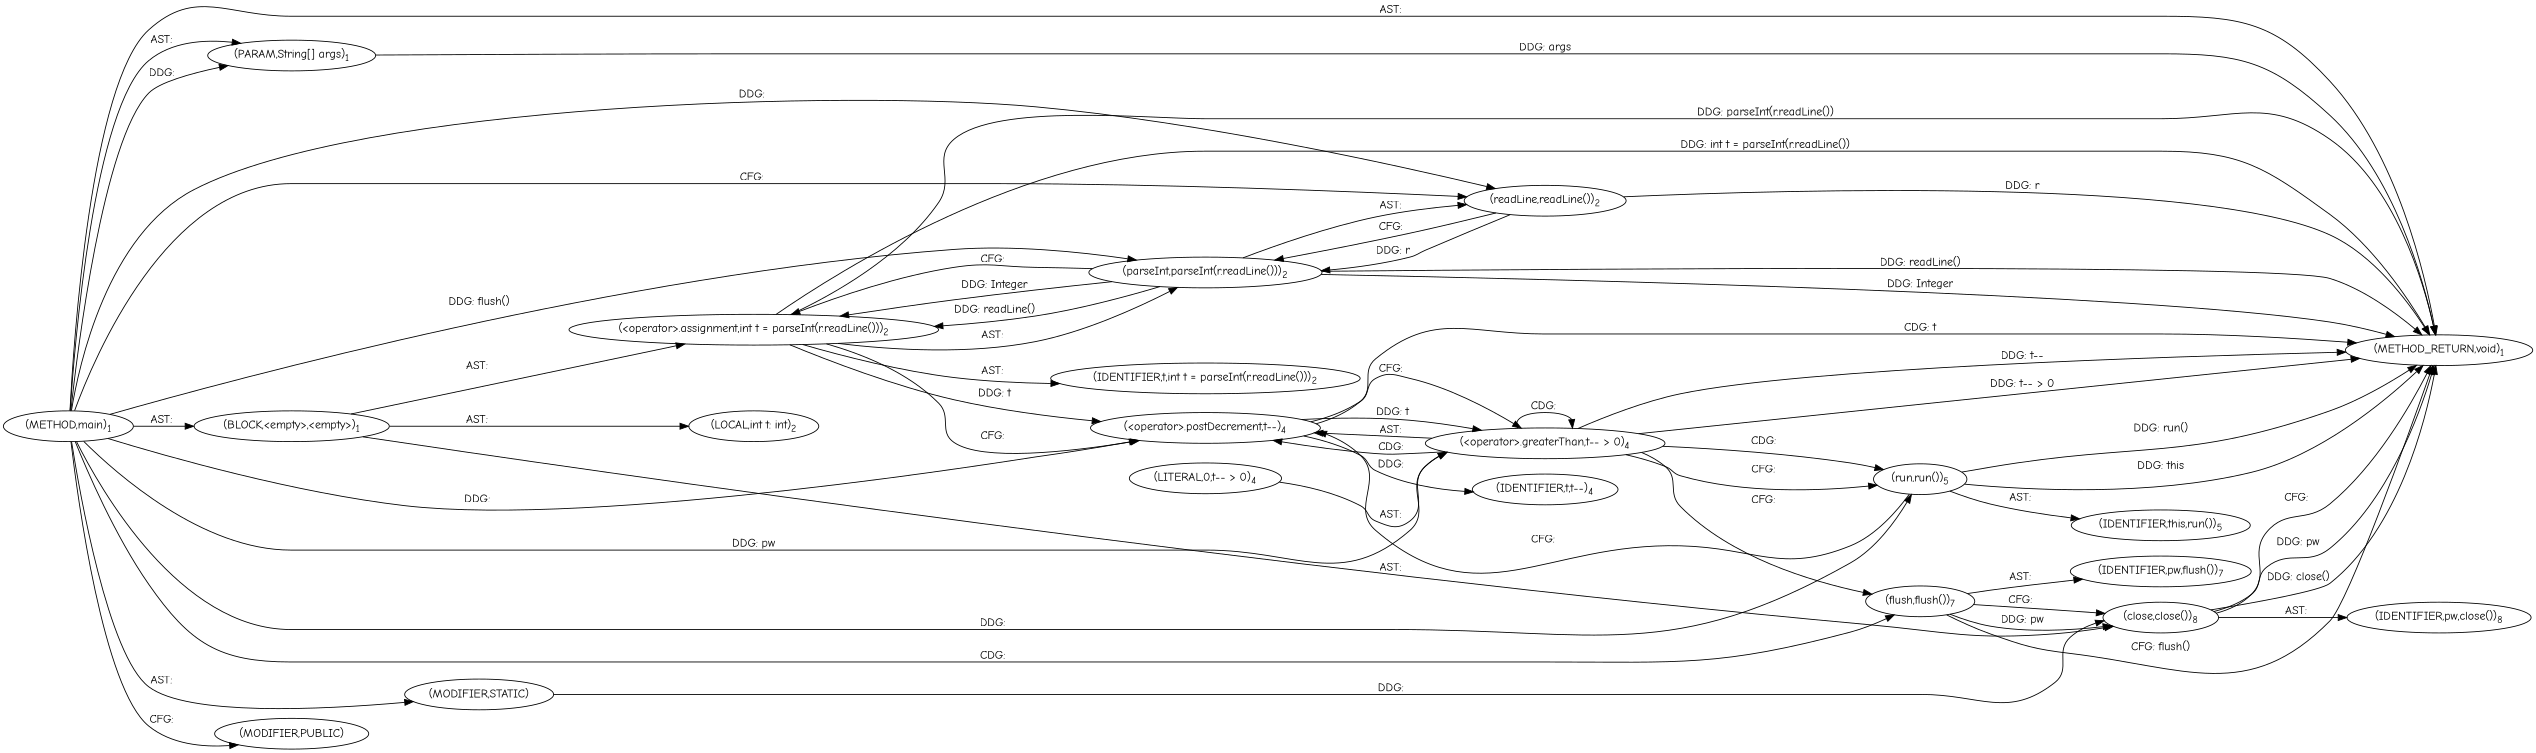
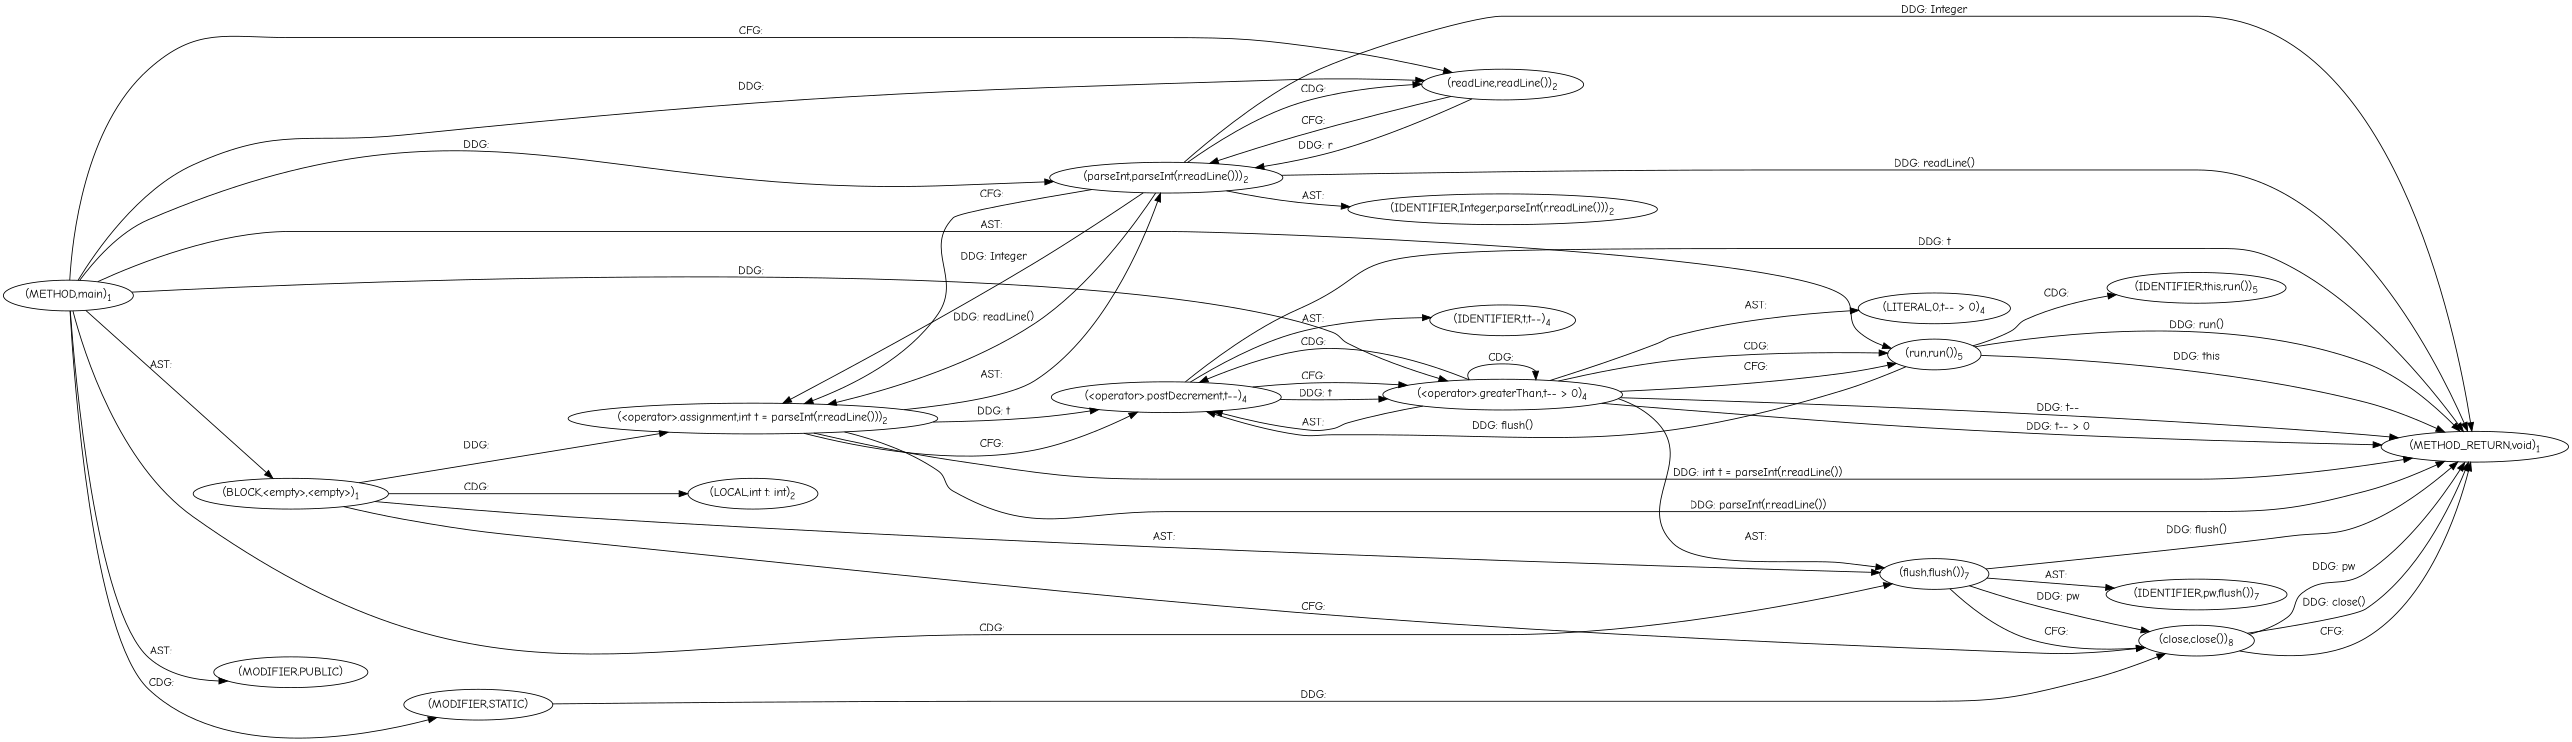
(1184, 16) -> none
(292, 56) -> none
(2046, 194) -> none
(1393, 205) -> (1315, 89)
none -> (1503, 209)
(479, 302) -> (478, 145)
(1920, 328) -> (1934, 242)
(479, 366) -> (478, 445)
(1205, 378) -> none
(479, 420) -> (478, 487)
(1393, 464) -> (1315, 319)
(2022, 498) -> (2058, 293)
(1765, 500) -> (1758, 537)
(617, 505) -> none
(1379, 522) -> (1697, 331)
(1545, 539) -> (1503, 426)
(754, 544) -> (753, 271)
none -> (1123, 545)
(1393, 568) -> (1315, 607)
(2439, 618) -> none
(995, 623) -> (994, 225)
(2161, 647) -> (2197, 530)
(164, 680) -> (163, 683)
(164, 720) -> (163, 651)
